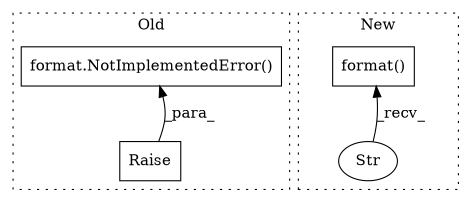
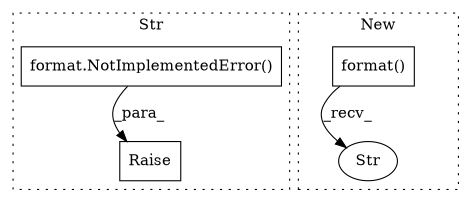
(151, 26) -> (151, 26)
(165, 119) -> (114, 108)
(377, 120) -> (321, 113)
